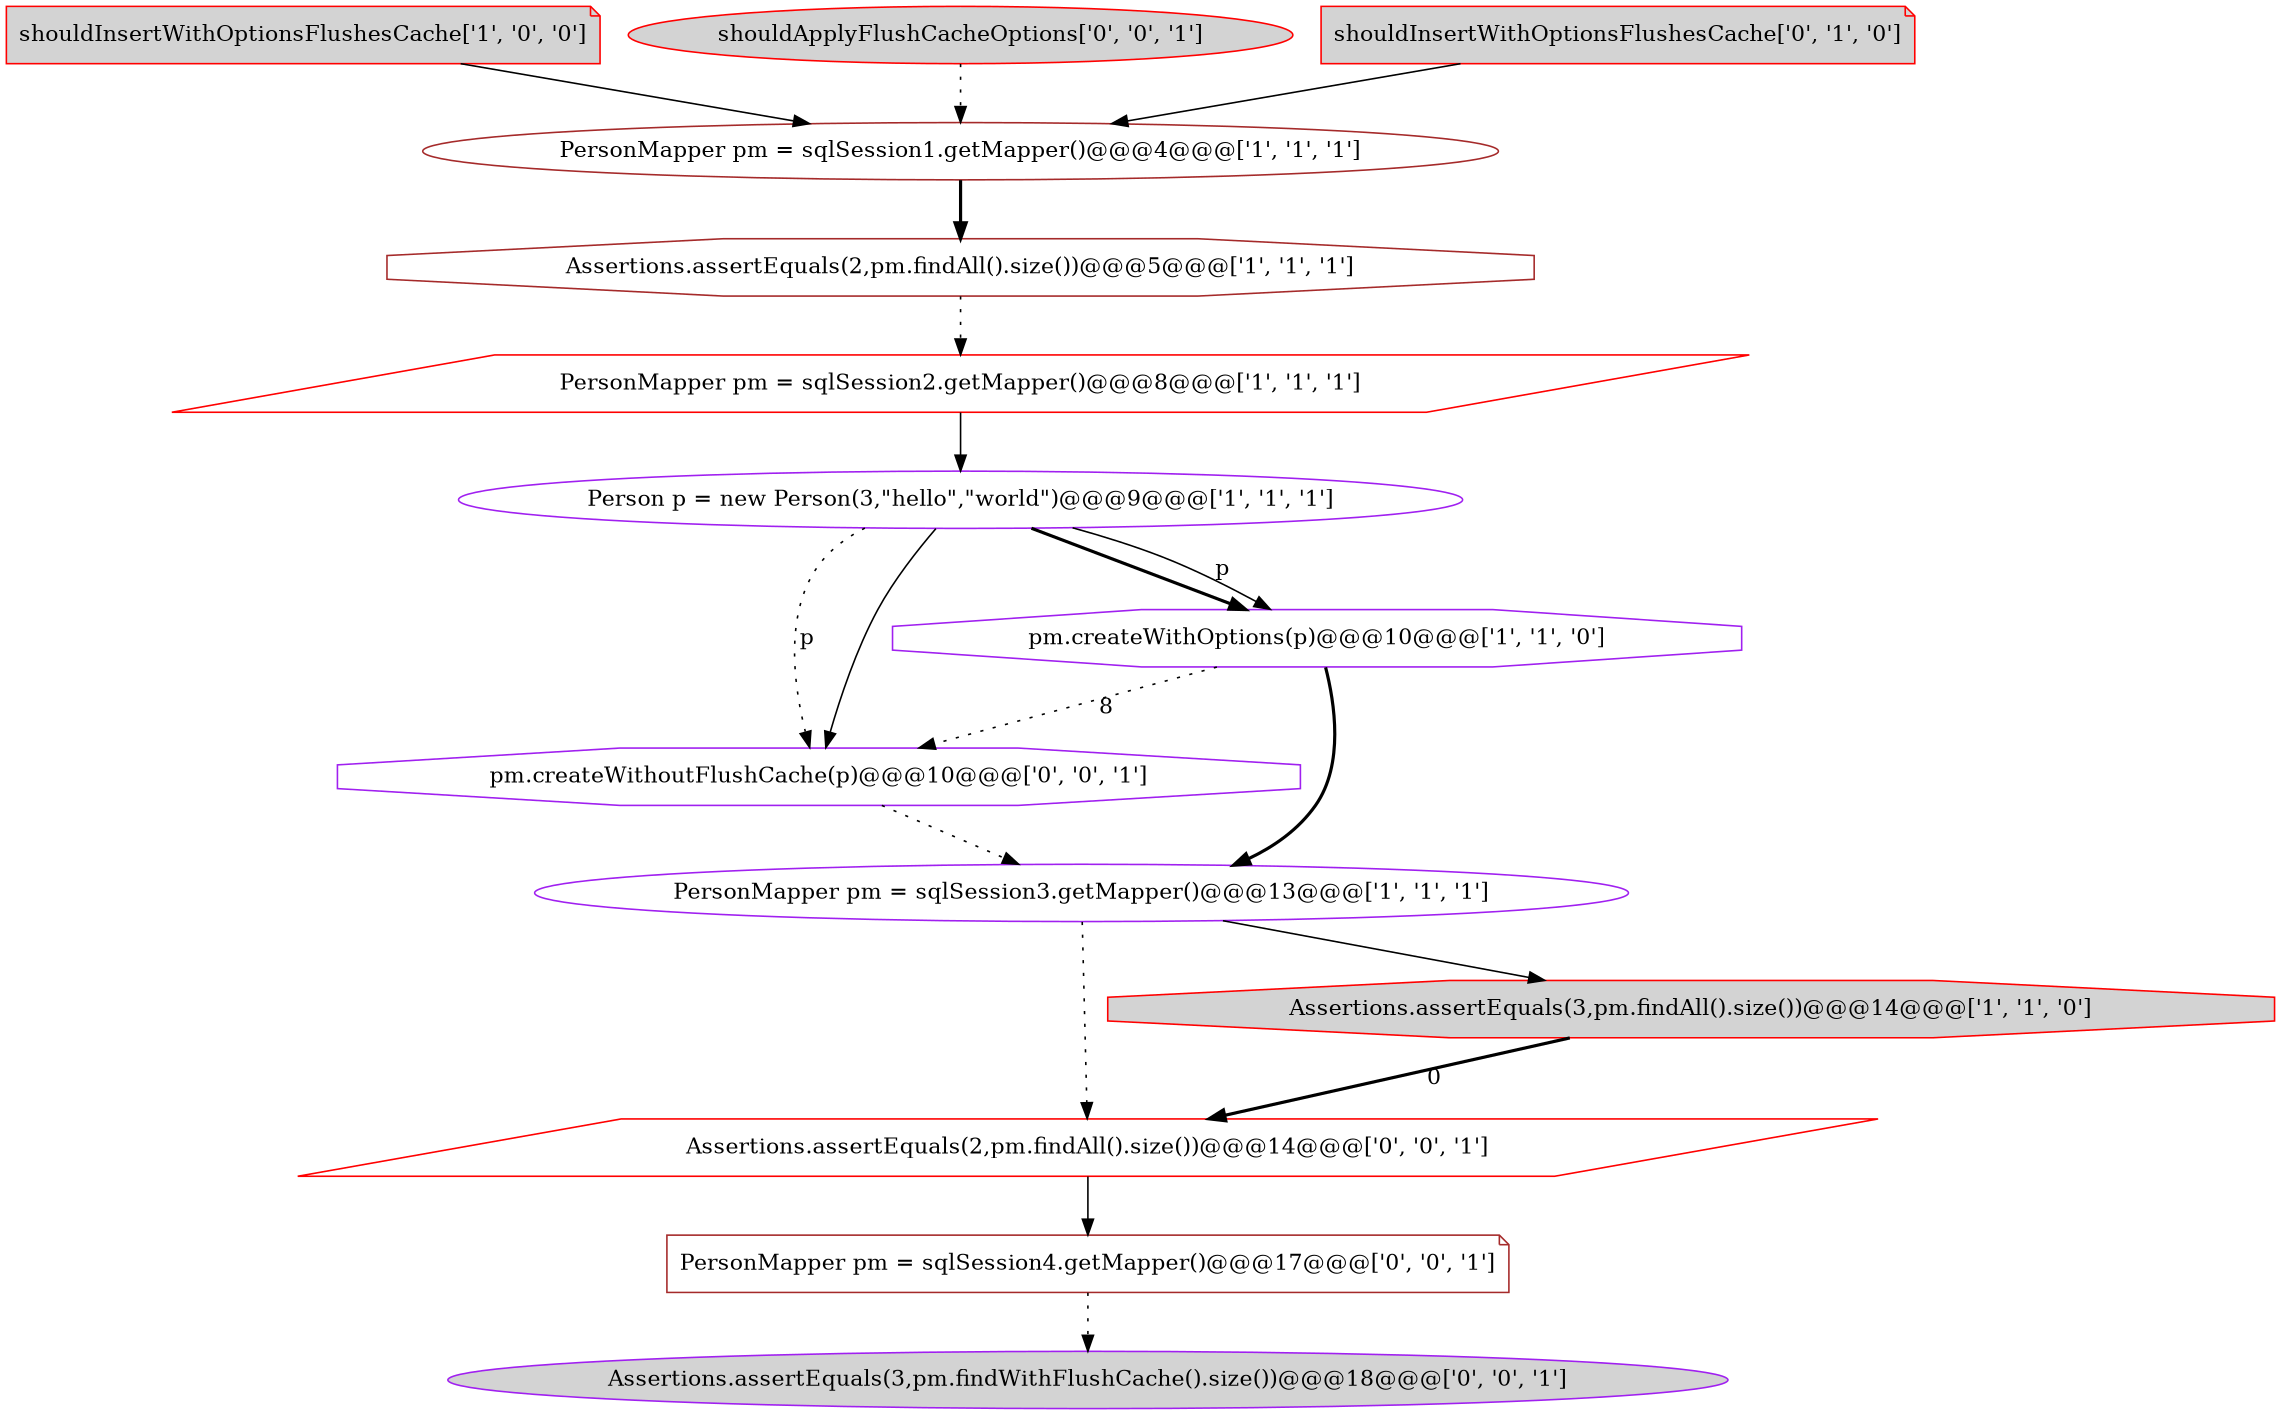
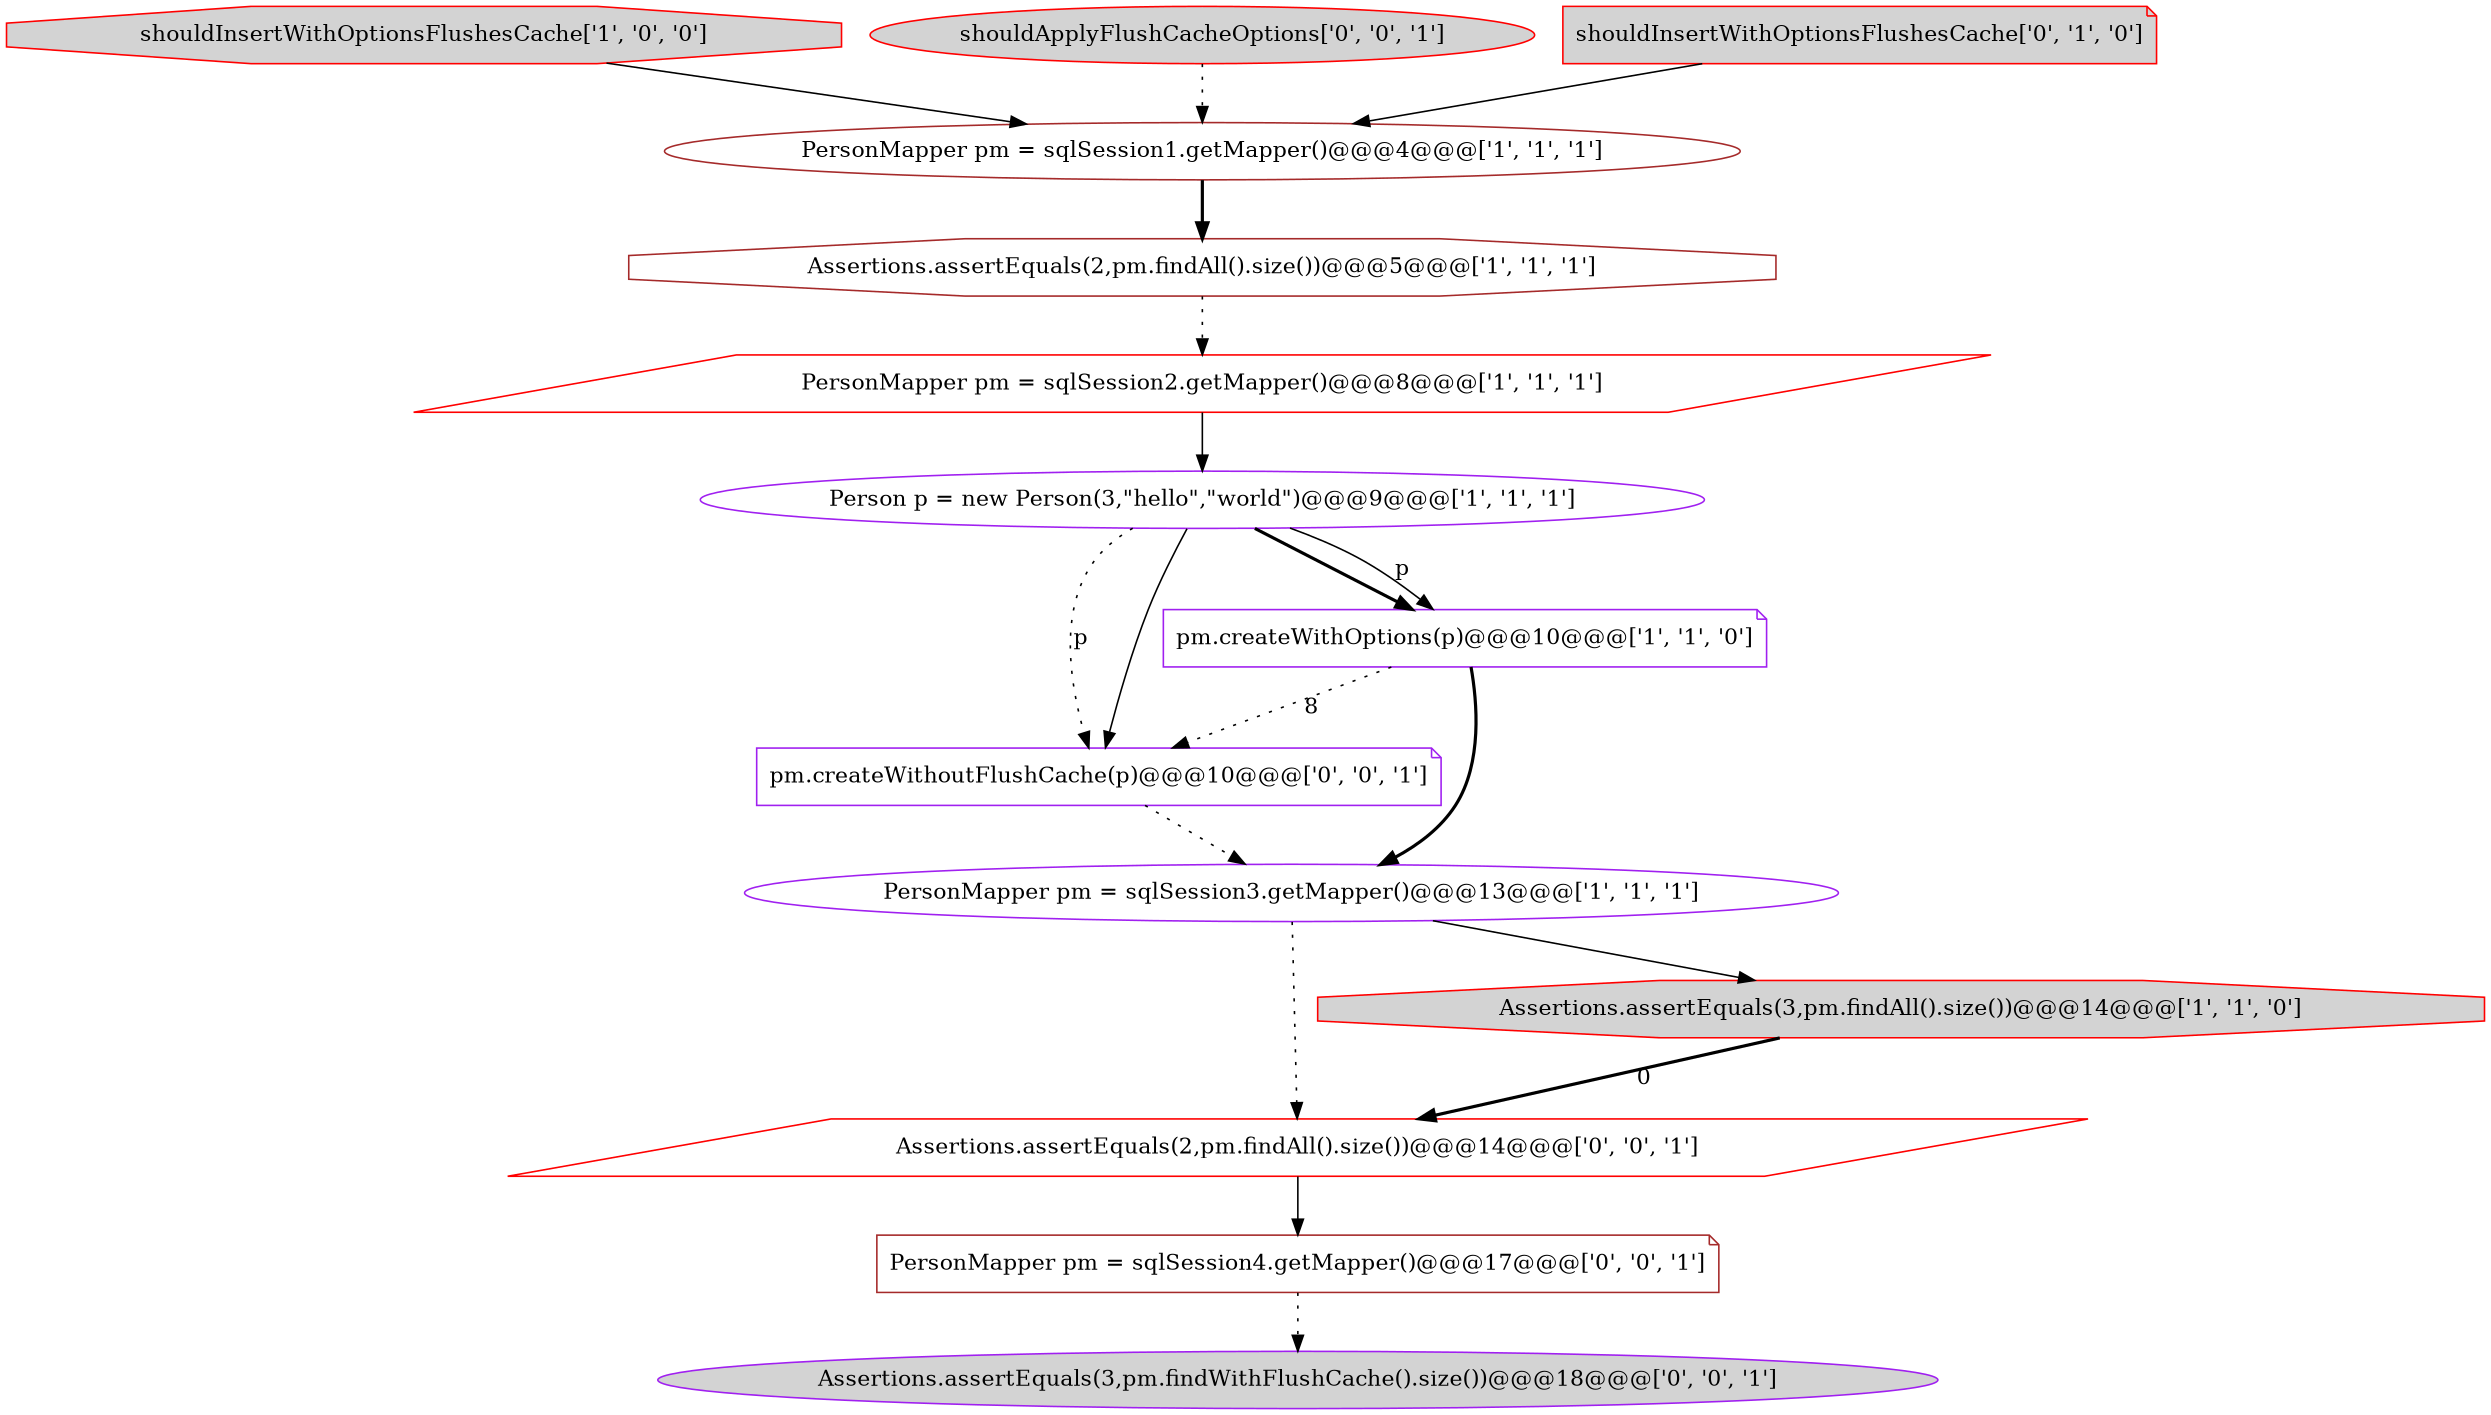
(303, 35) -> (424, 35)
(1317, 638) -> (1465, 638)
(819, 777) -> (1099, 777)
